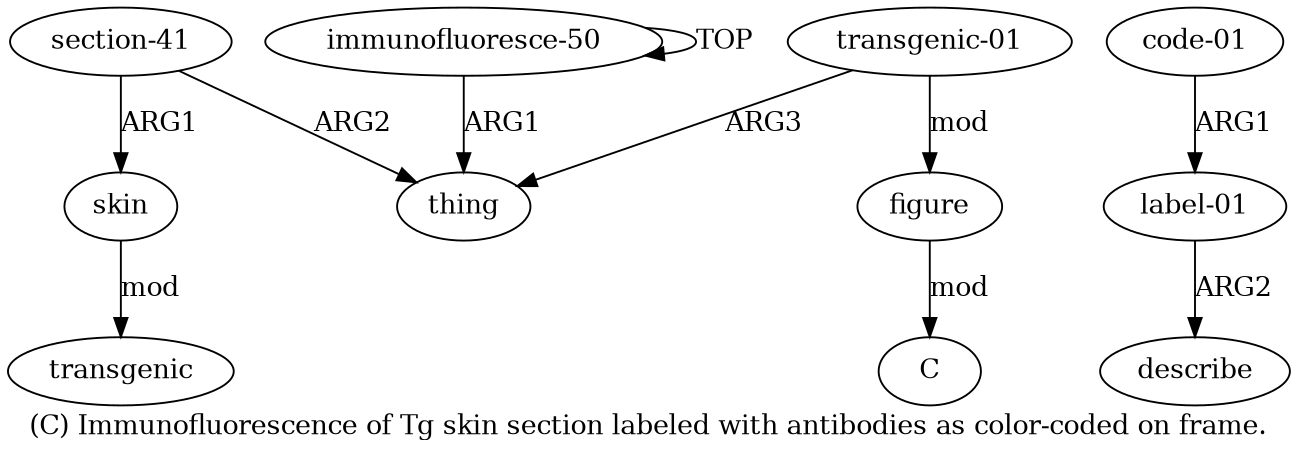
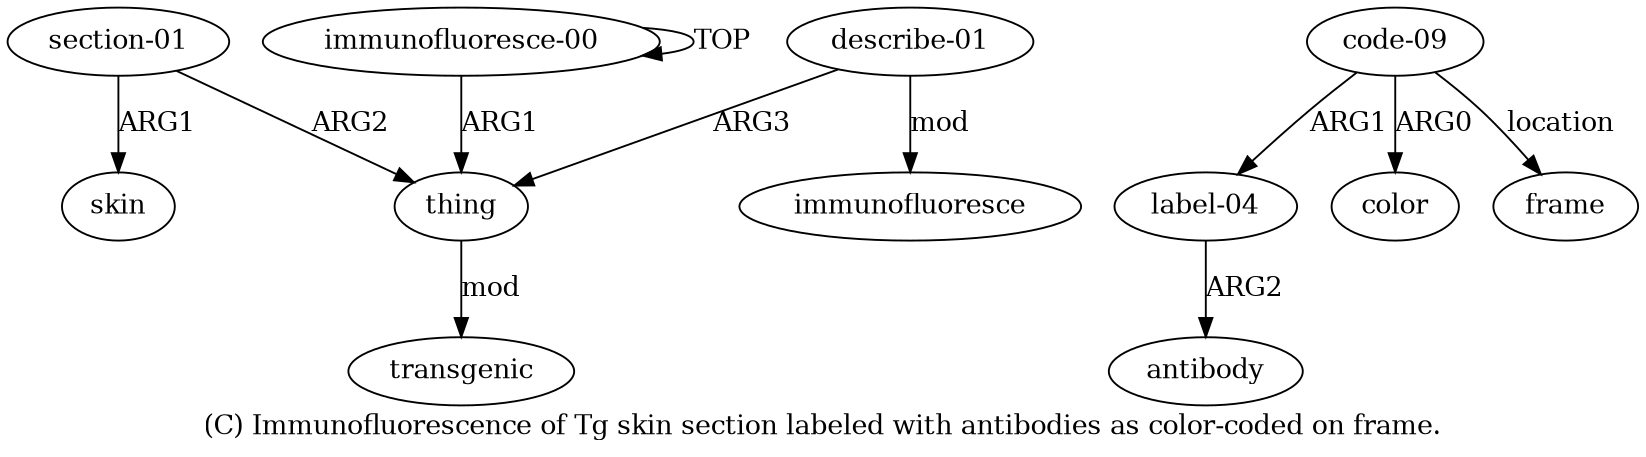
(121, 42) -> (118, 42)
(464, 42) -> (461, 42)
(930, 42) -> (910, 42)
(1195, 42) -> (1395, 42)
(930, 206) -> (910, 206)
(1195, 206) -> (1206, 206)
none -> (1395, 206)
none -> (1566, 206)
(121, 279) -> (461, 279)
(930, 371) -> none
(1195, 371) -> (1206, 371)
